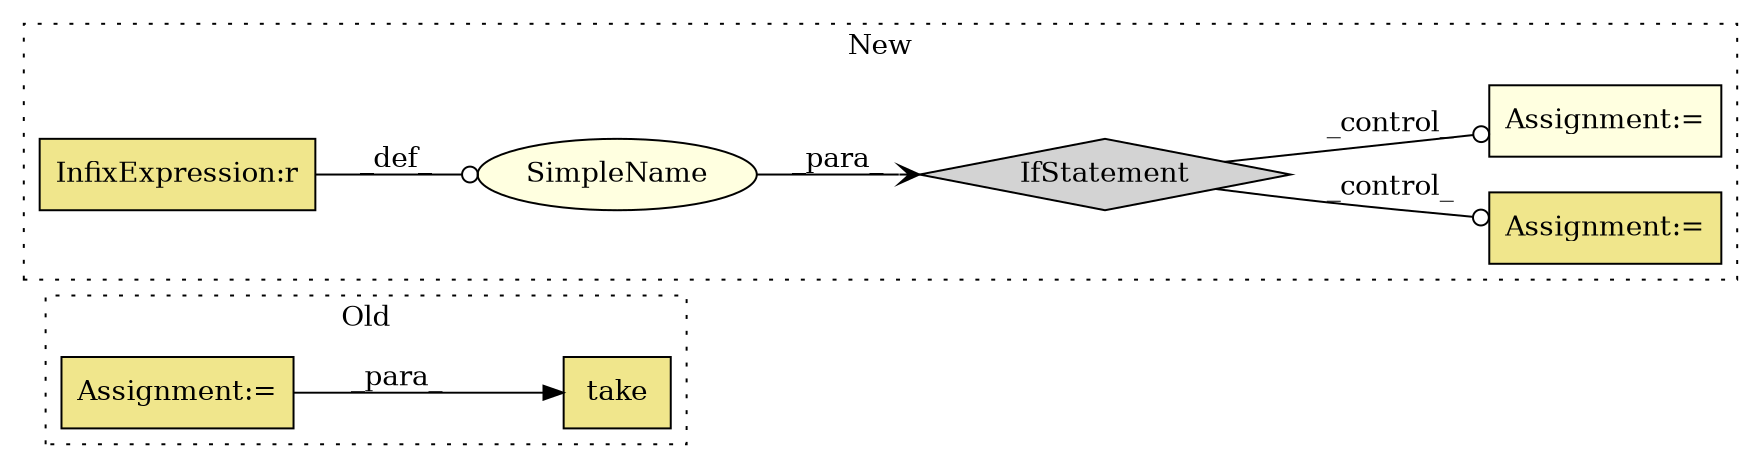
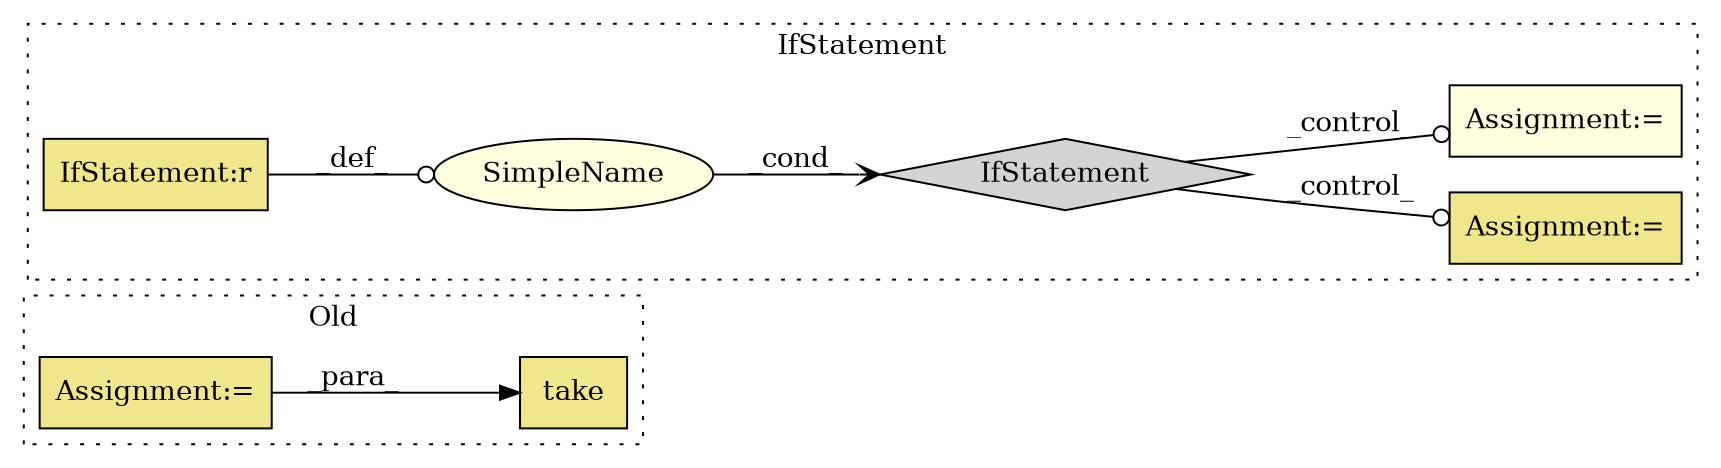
(881, 47) -> (863, 47)
(838, 160) -> (796, 160)
(178, 175) -> (156, 175)
